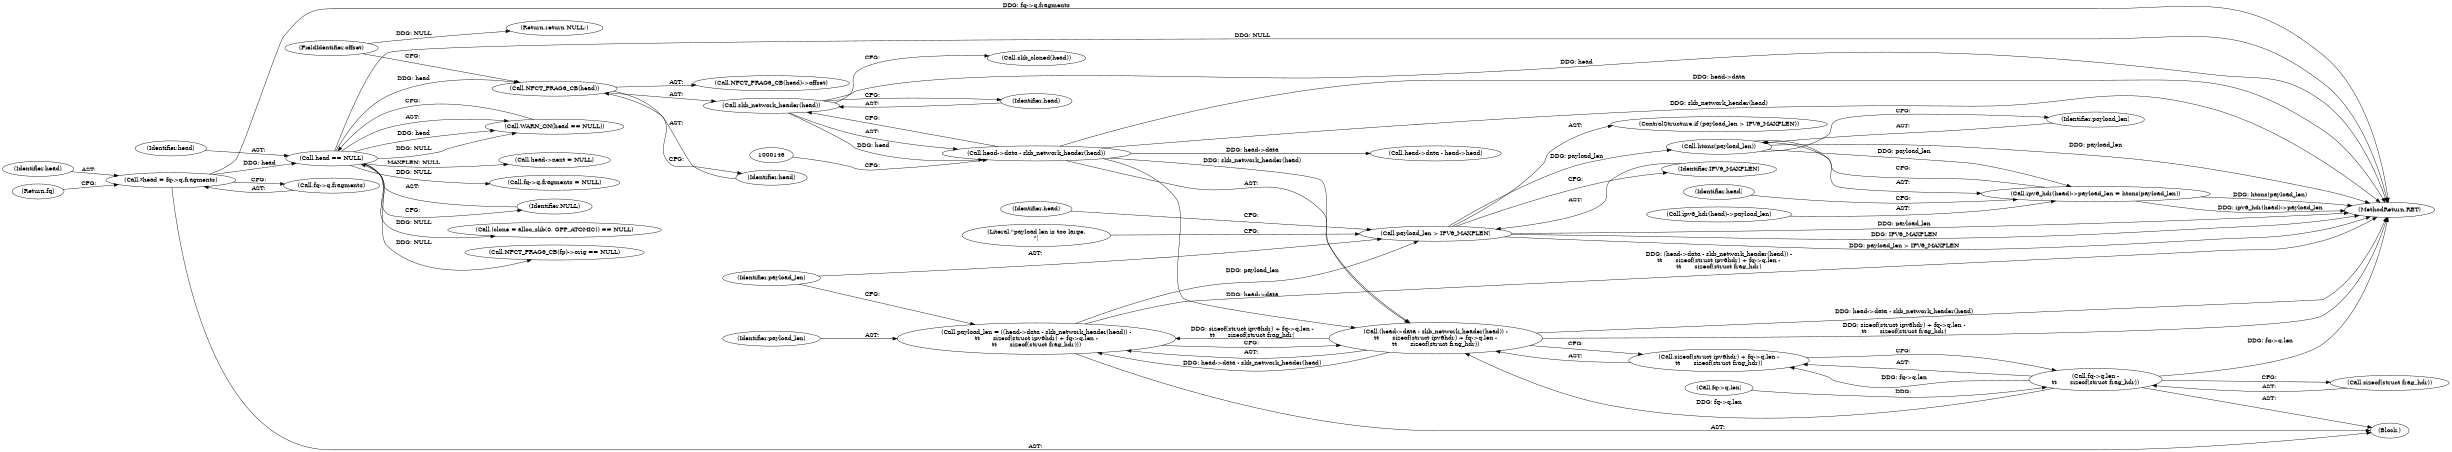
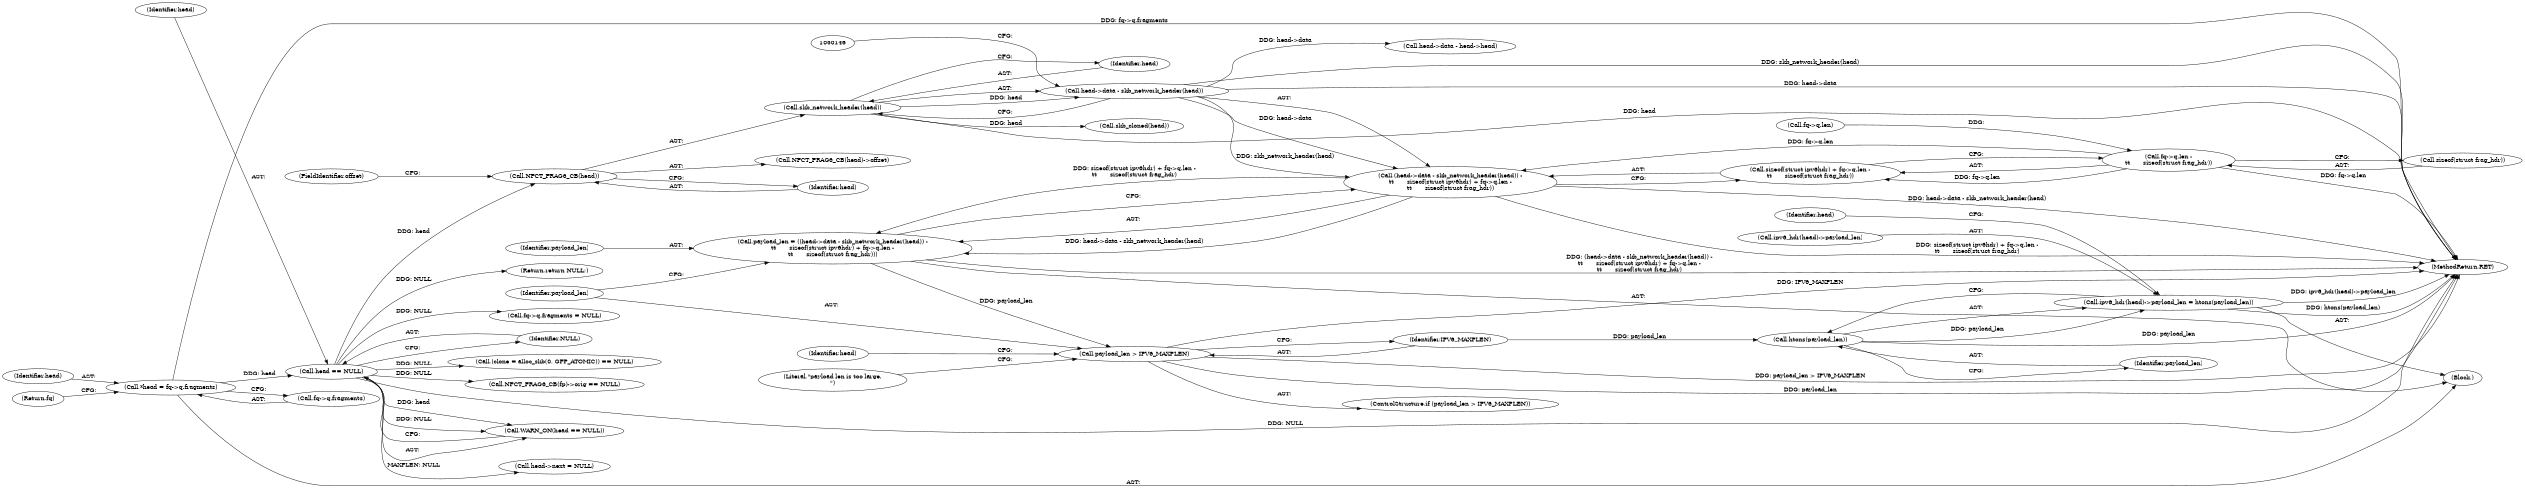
(437, 37) -> (406, 295)
(873, 58) -> (1006, 124)
(771, 155) -> (833, 43)
(1553, 174) -> (1631, 340)
(2255, 407) -> (2346, 349)
